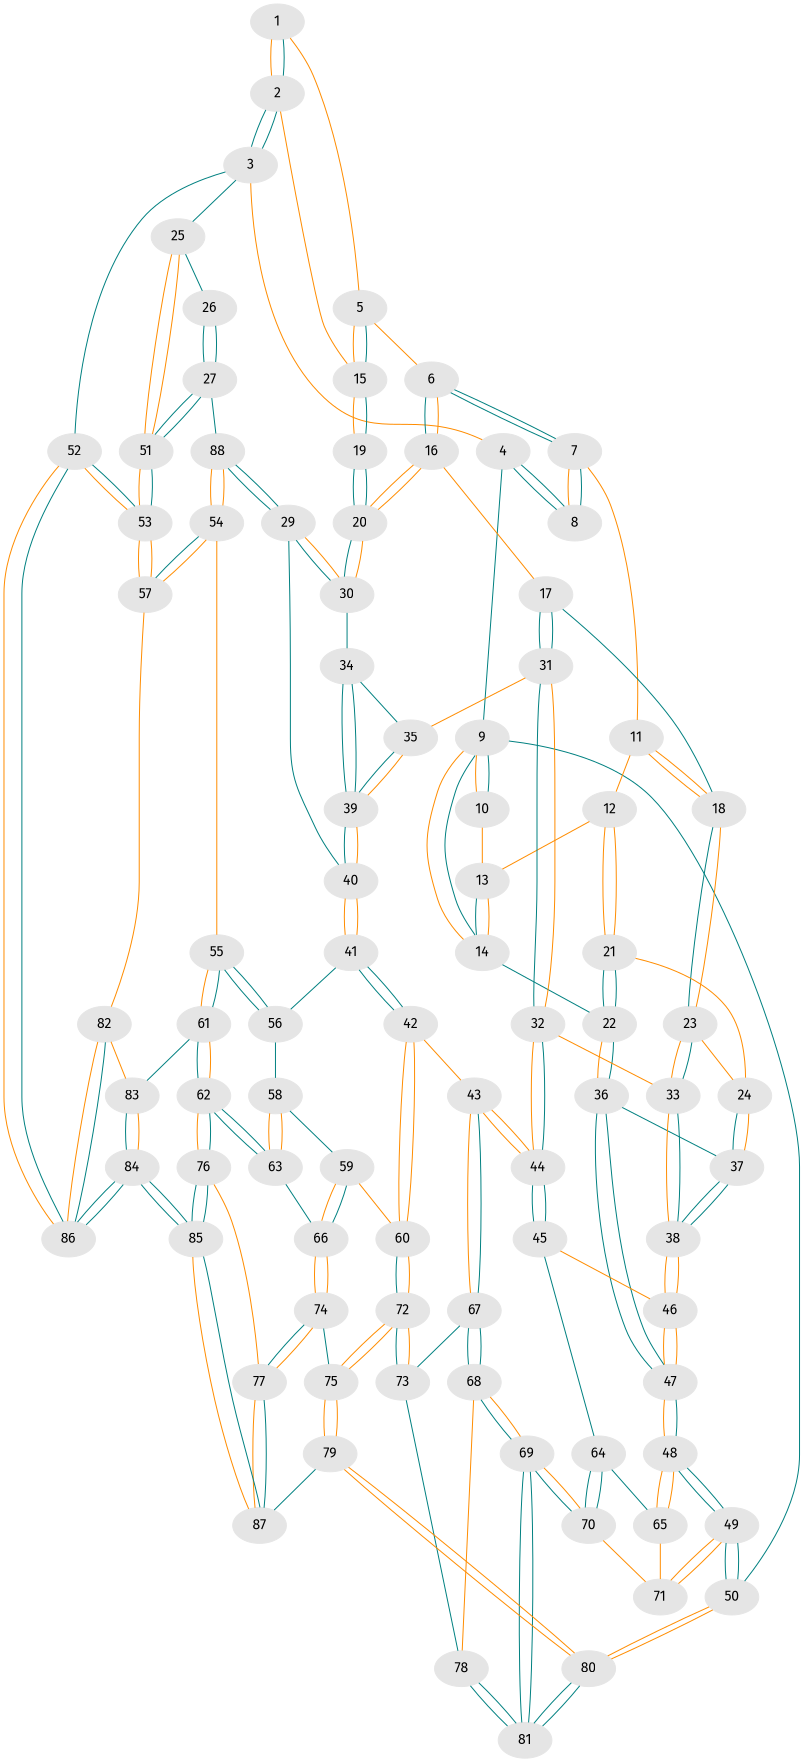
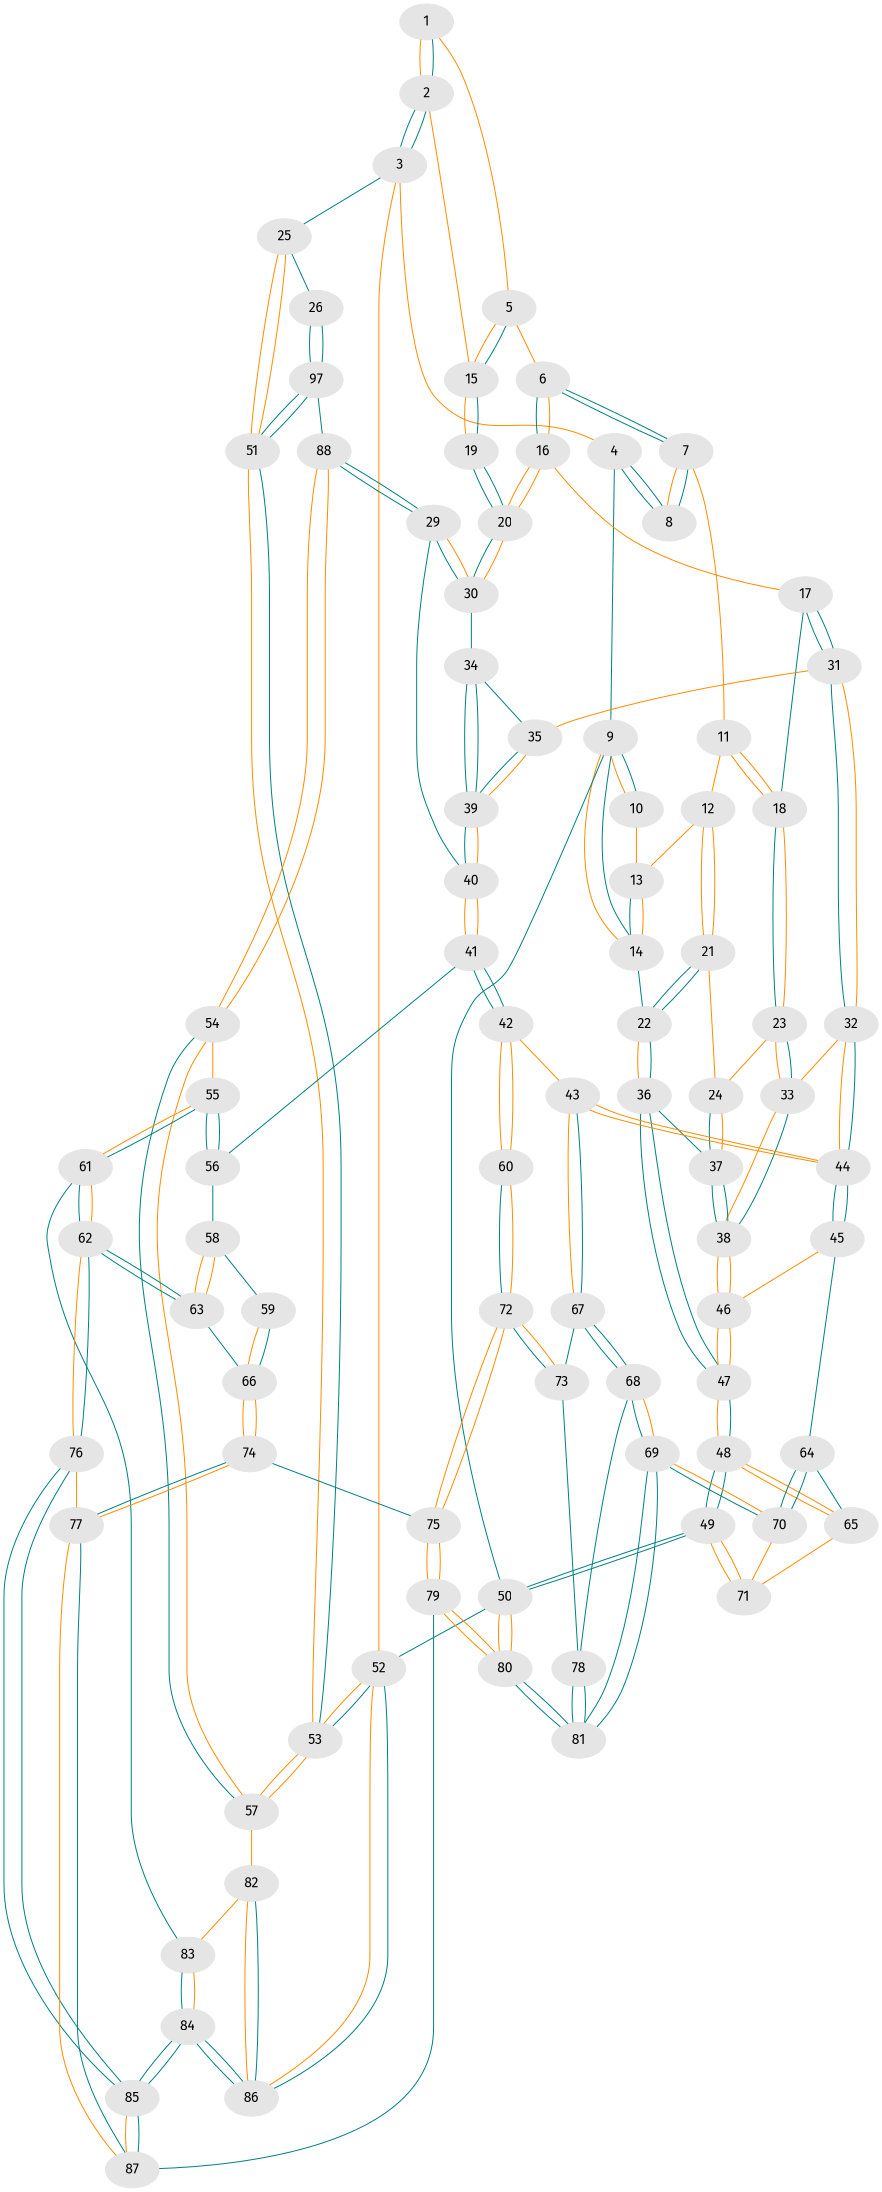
(108, 275) -> (379, 916)
(210, 380) -> (316, 380)
(375, 1203) -> none
(468, 1525) -> (599, 1524)
none -> (442, 1633)
